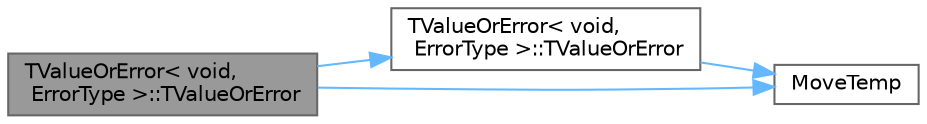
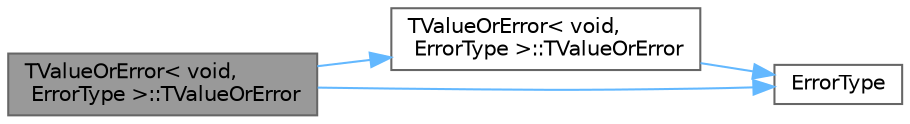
(847, 84) -> (838, 84)
